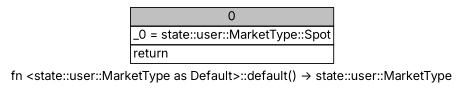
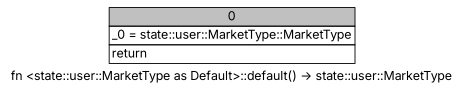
(232, 35) -> (232, 35)
